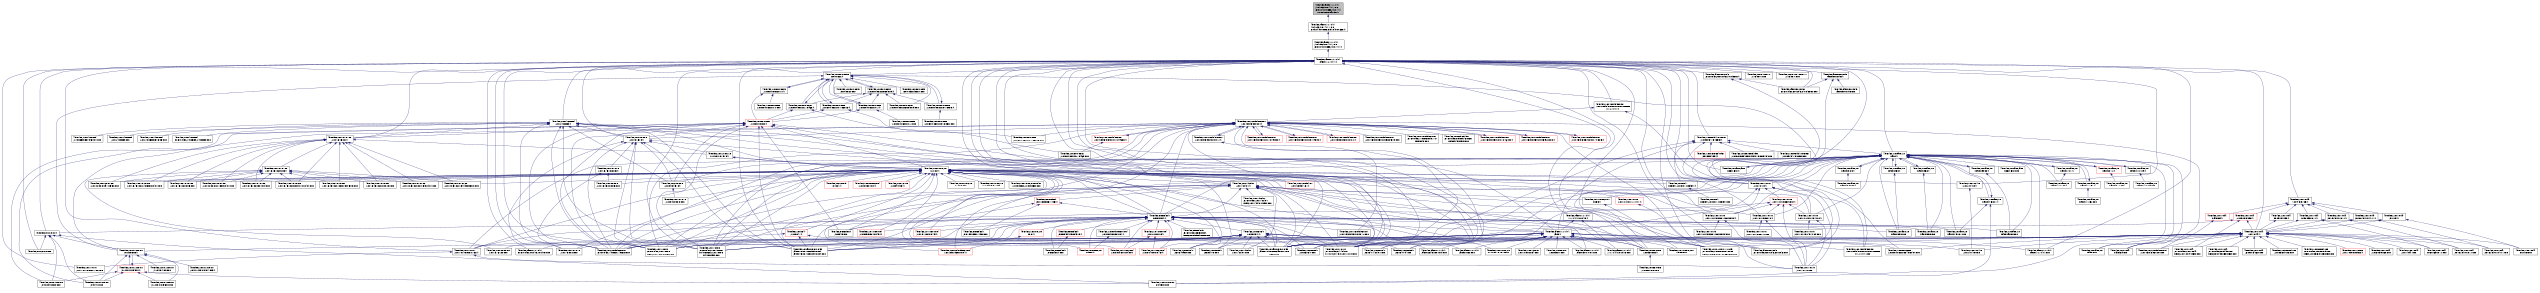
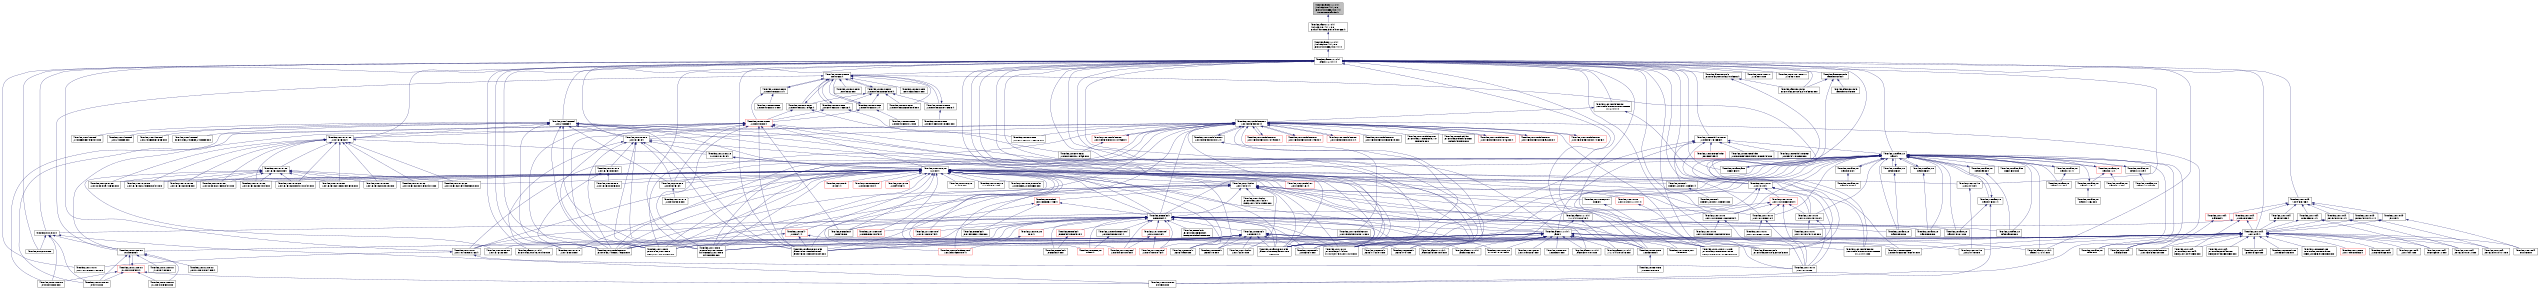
(2003, 157) -> (2100, 176)
